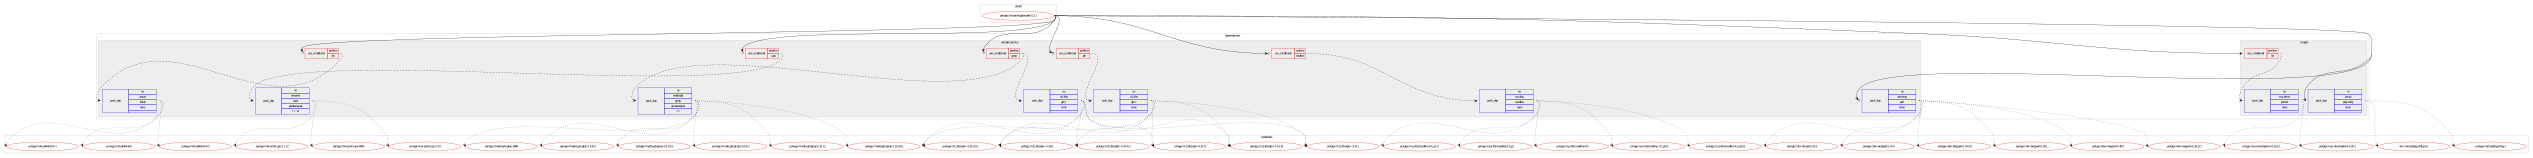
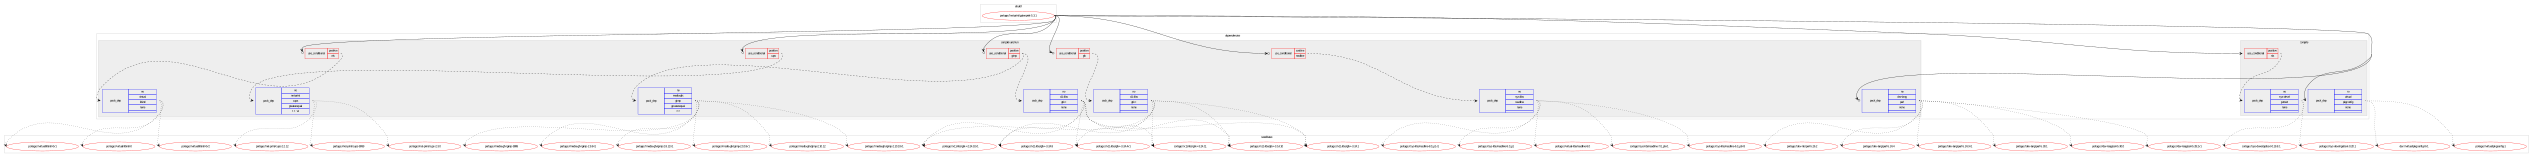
(1572, 146) -> (1572, 146)
